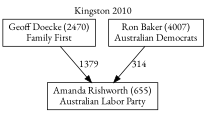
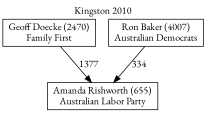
(89, 64) -> (89, 64)
(139, 64) -> (139, 64)
